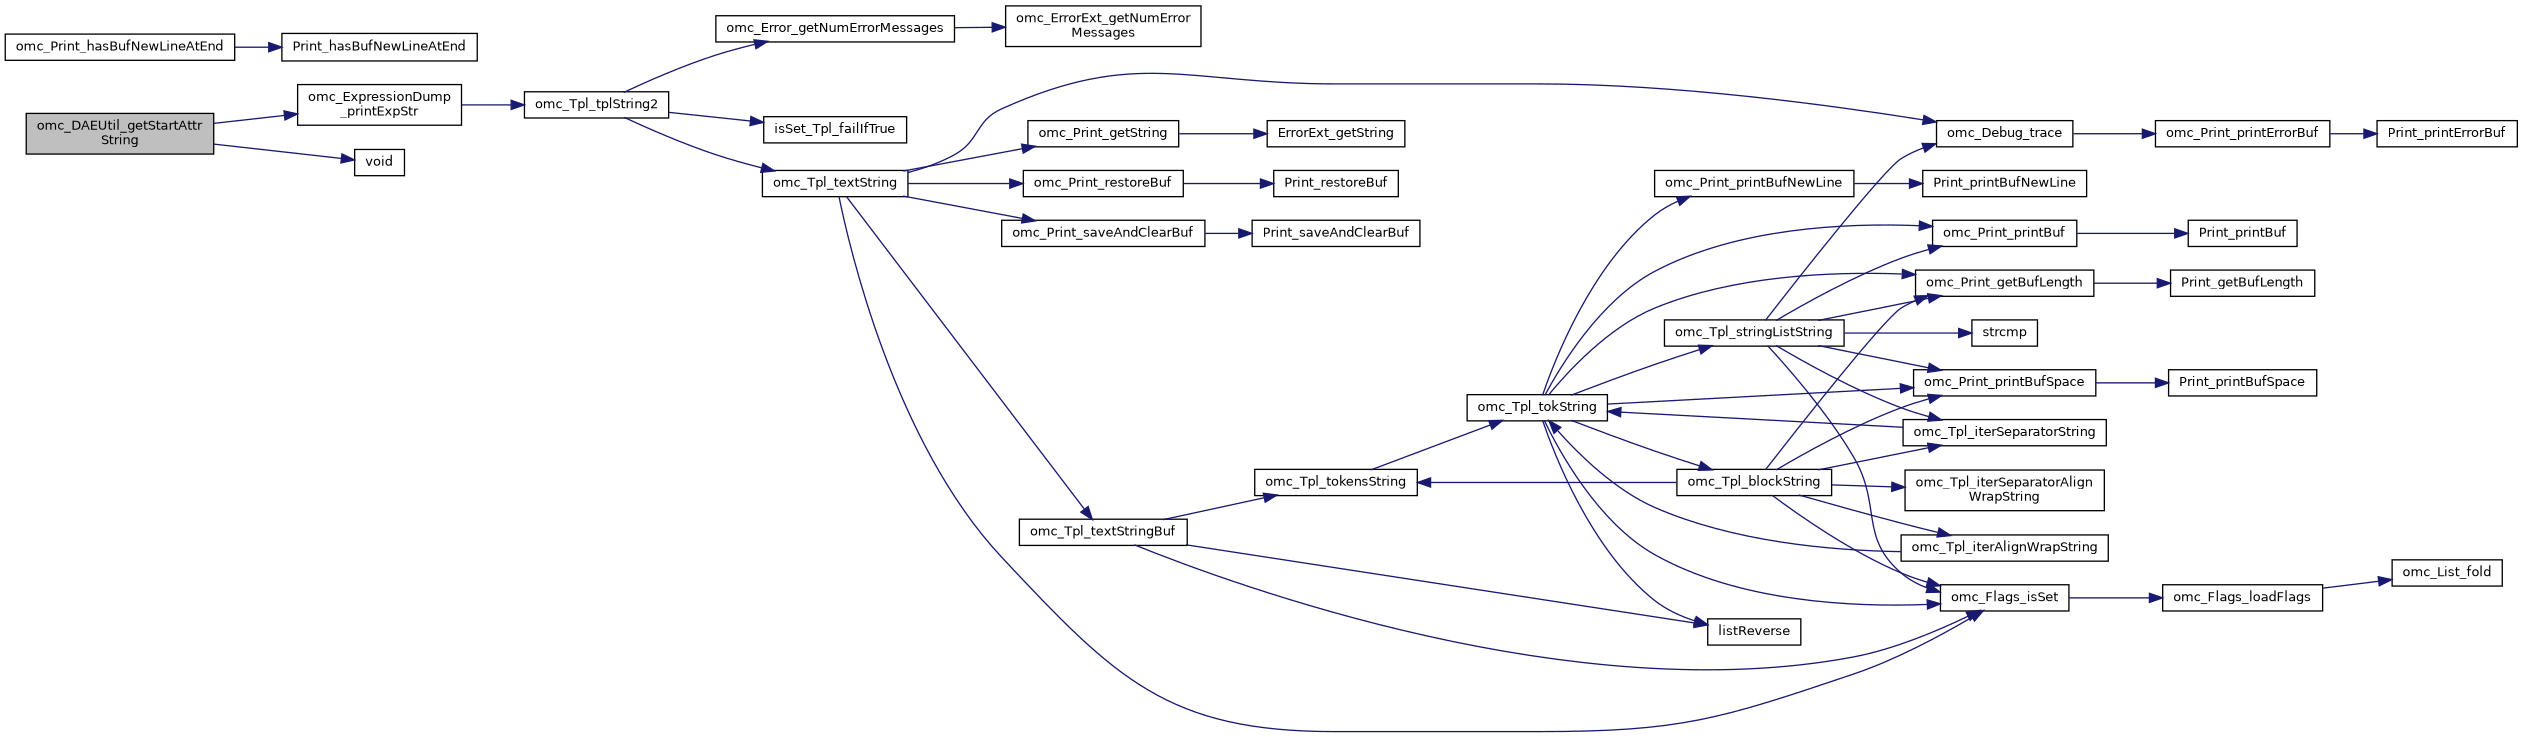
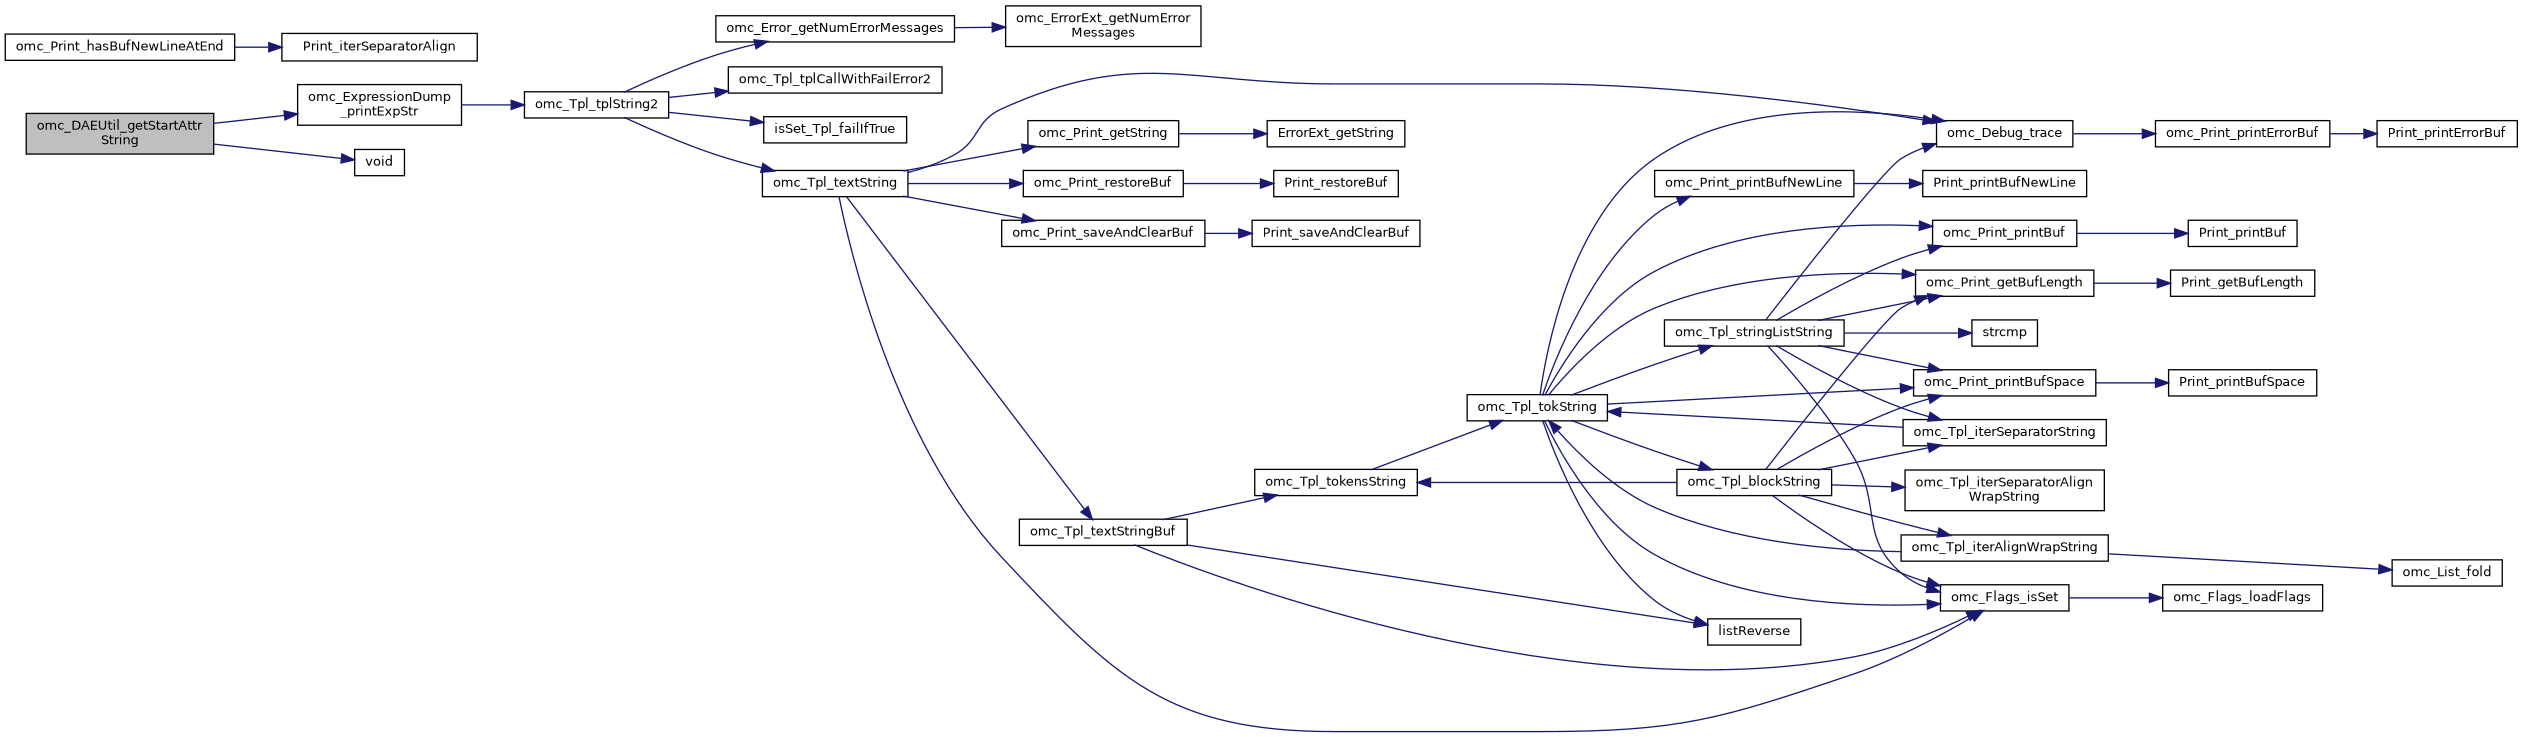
(380, 47) -> (380, 47)
none -> (835, 80)
none -> (1662, 155)
(2351, 585) -> (2244, 562)
